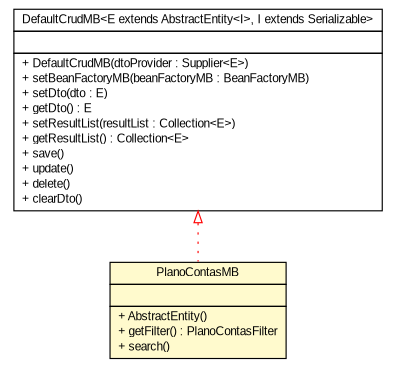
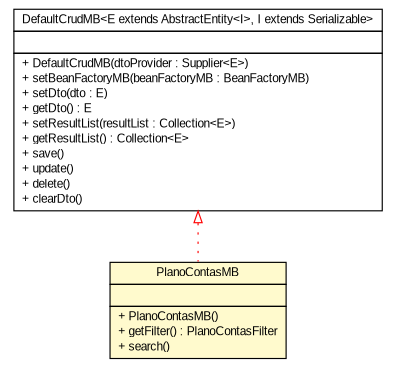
(163, 317) -> (169, 317)
